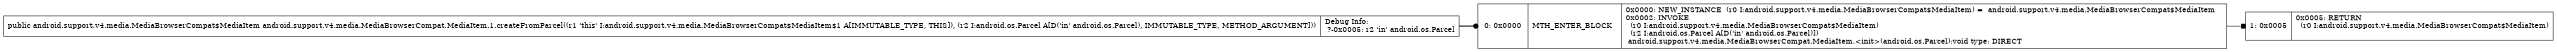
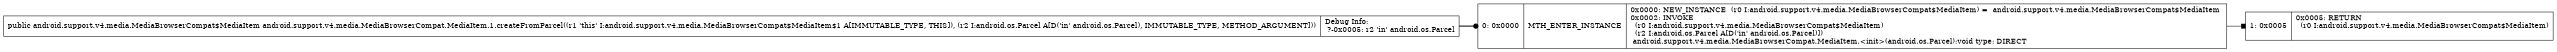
(1572, 26) -> (1575, 26)
